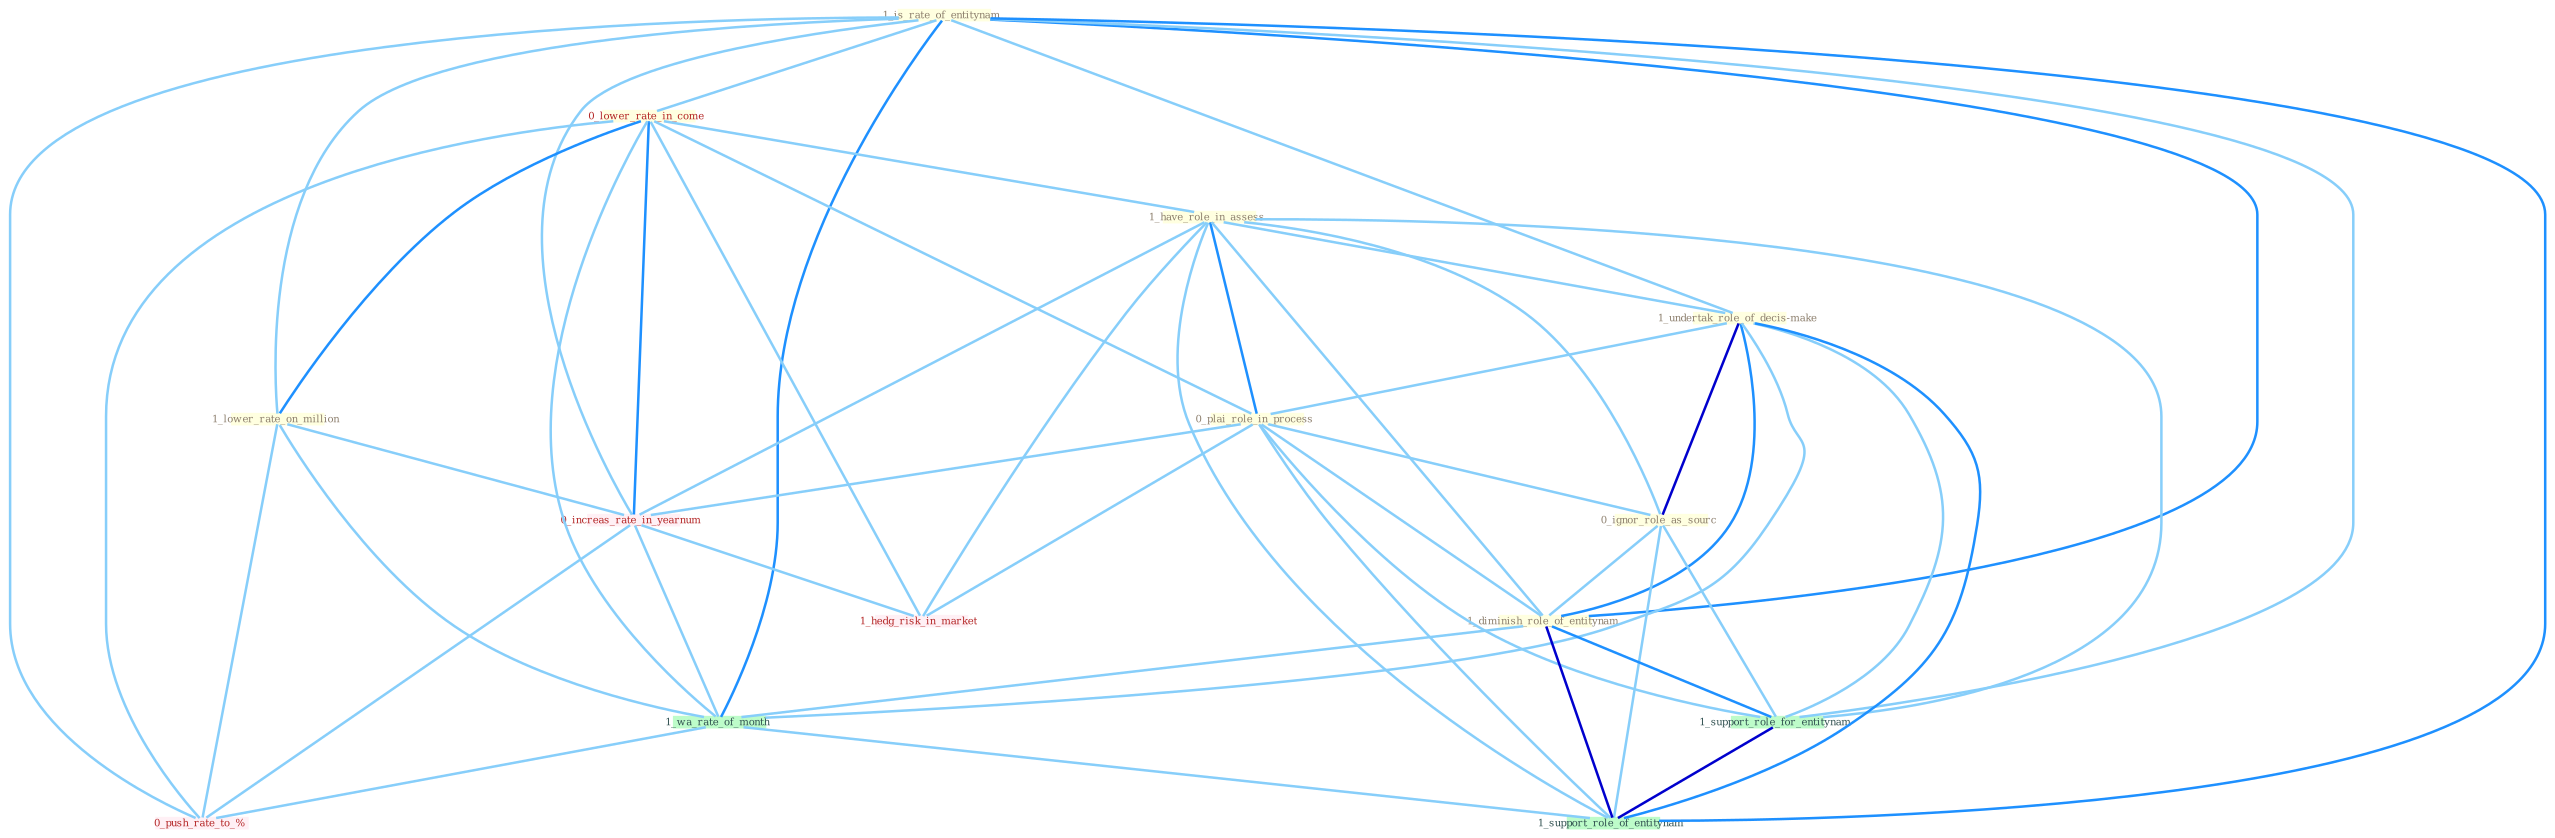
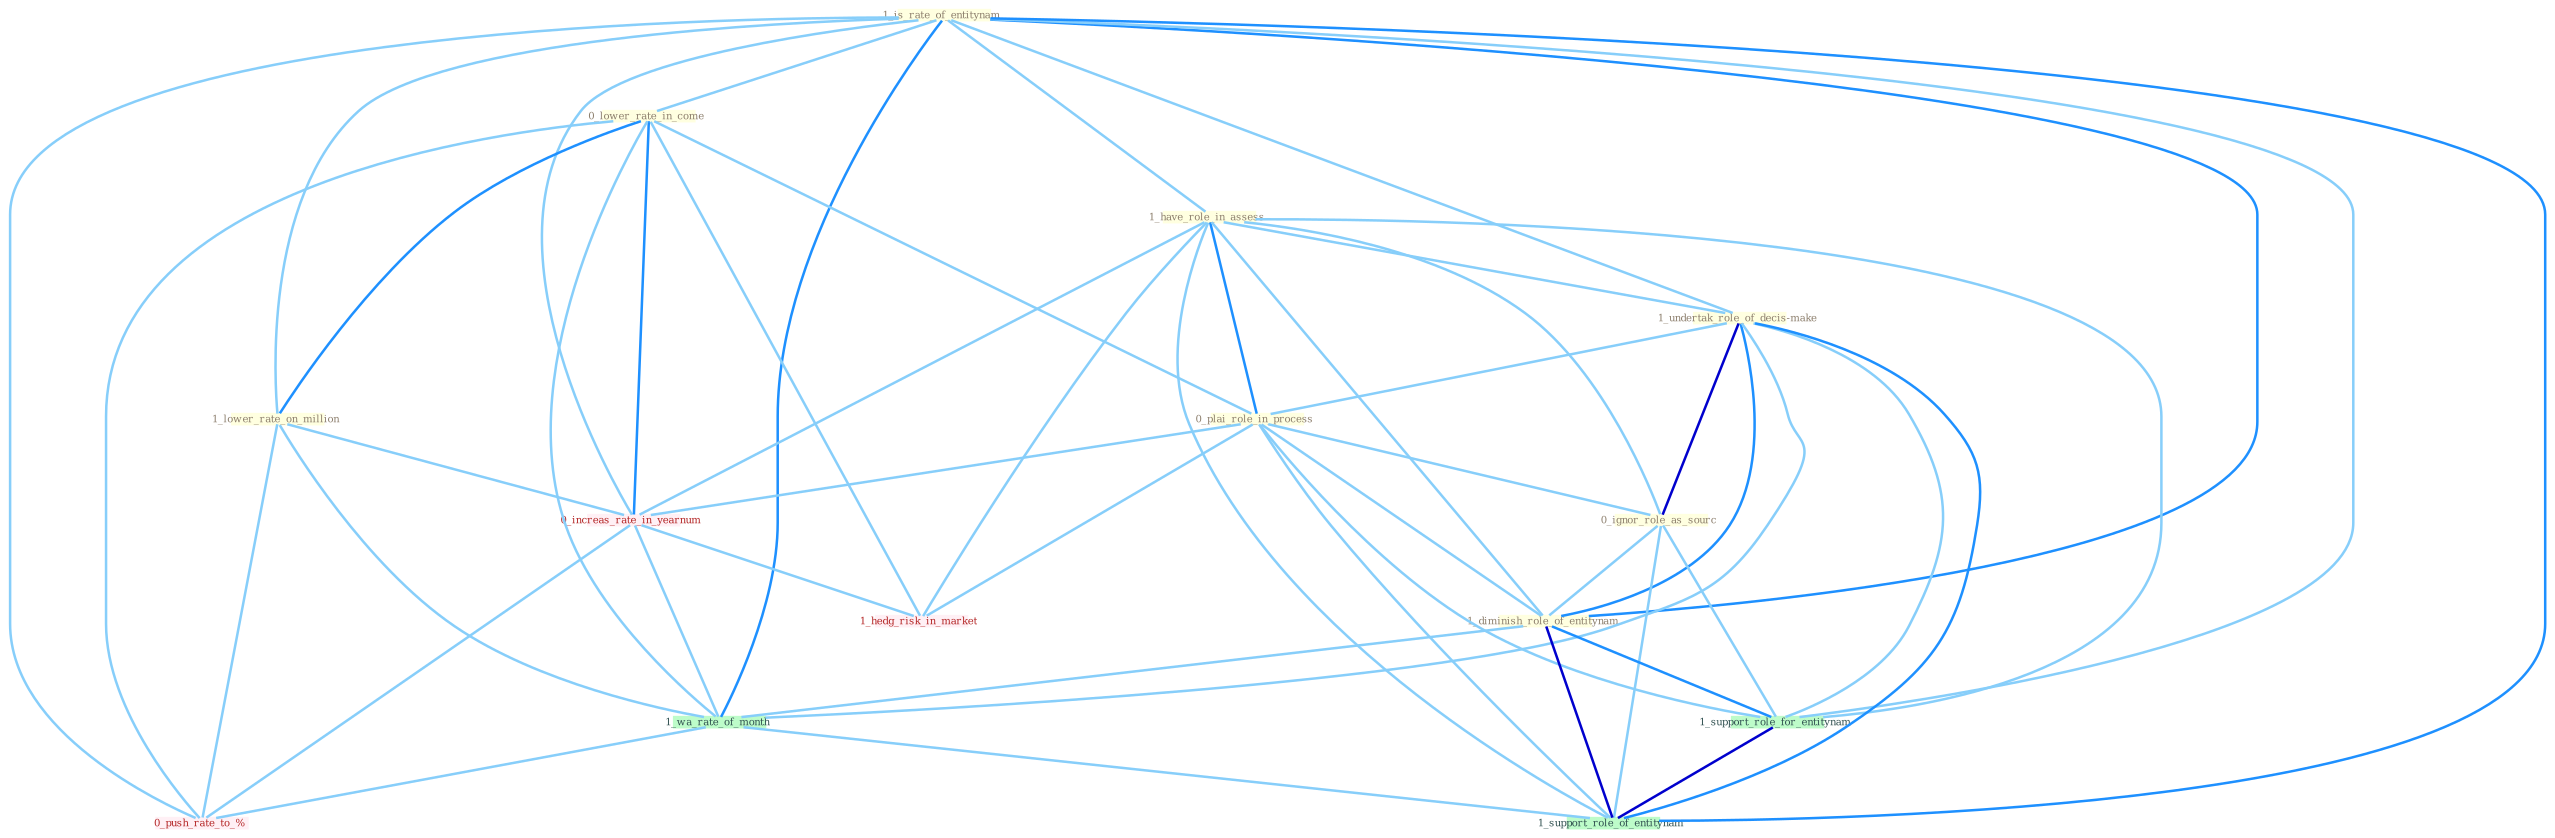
(649, 116) -> (649, 116)
(929, 167) -> (1077, 116)
